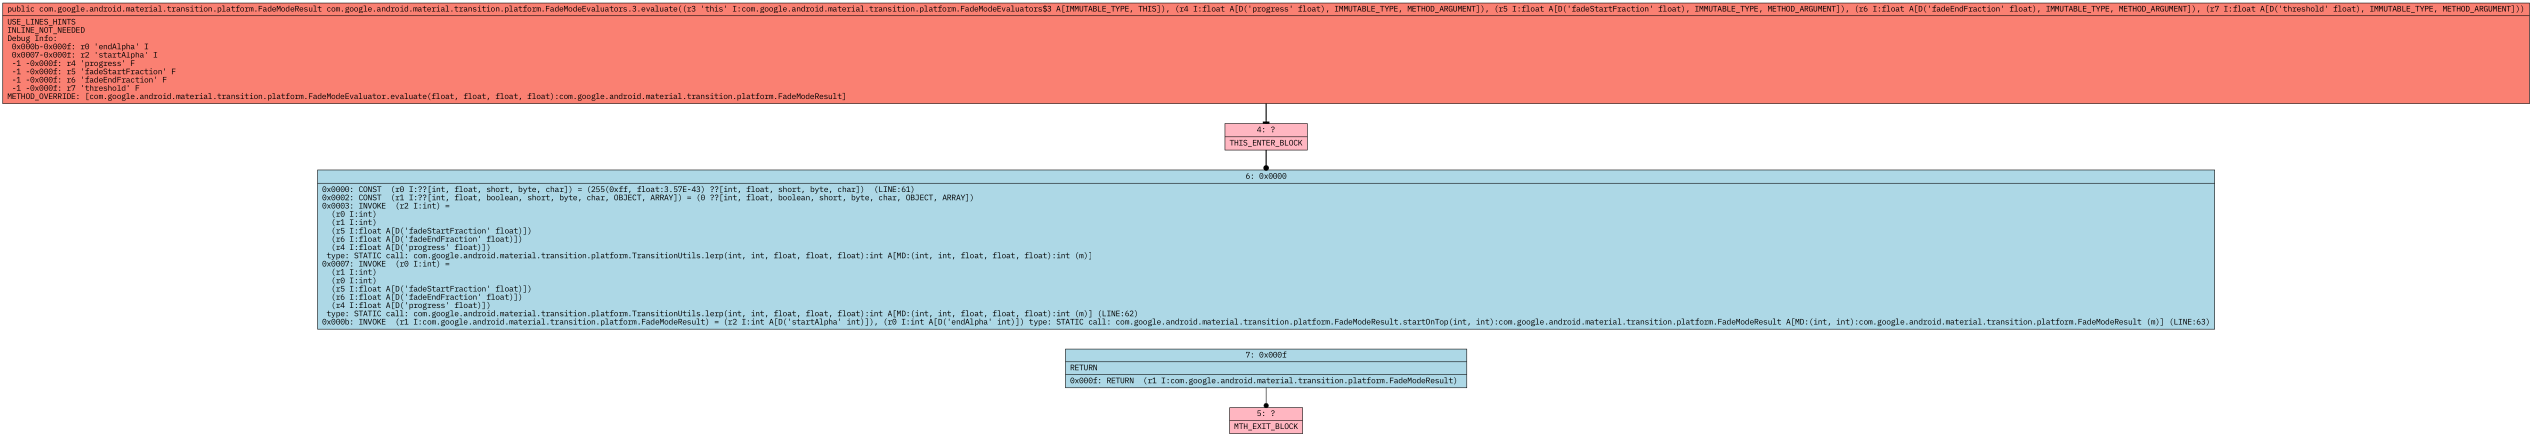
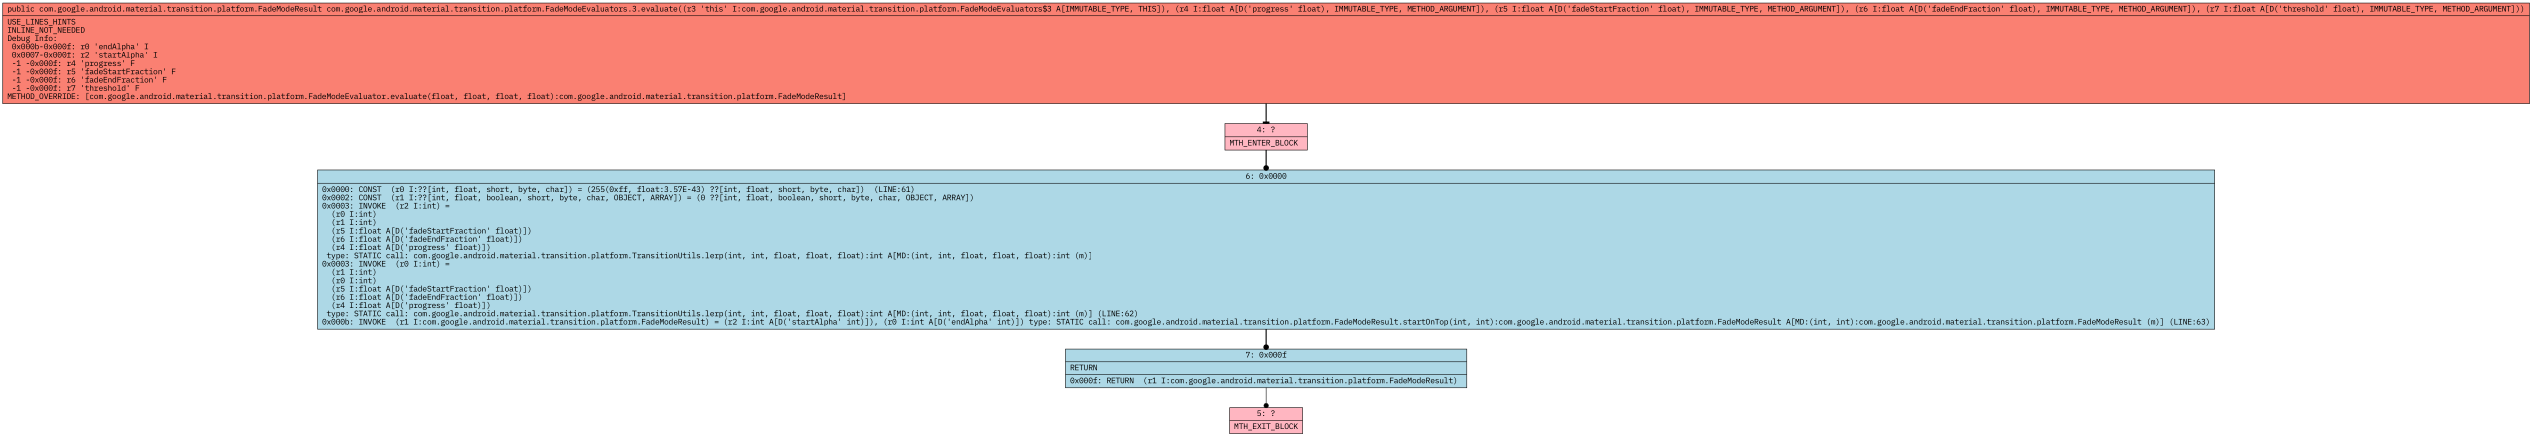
(1266, 143) -> (1264, 143)
(388, 264) -> (388, 264)
none -> (1266, 337)
